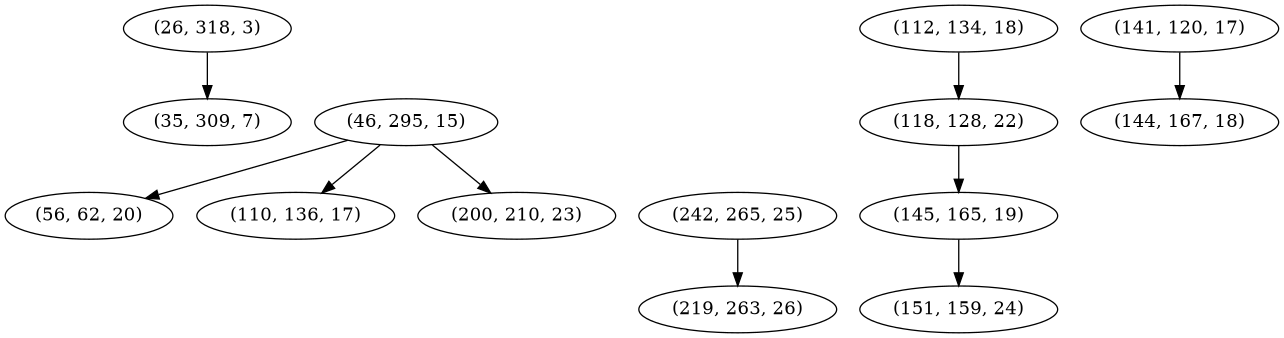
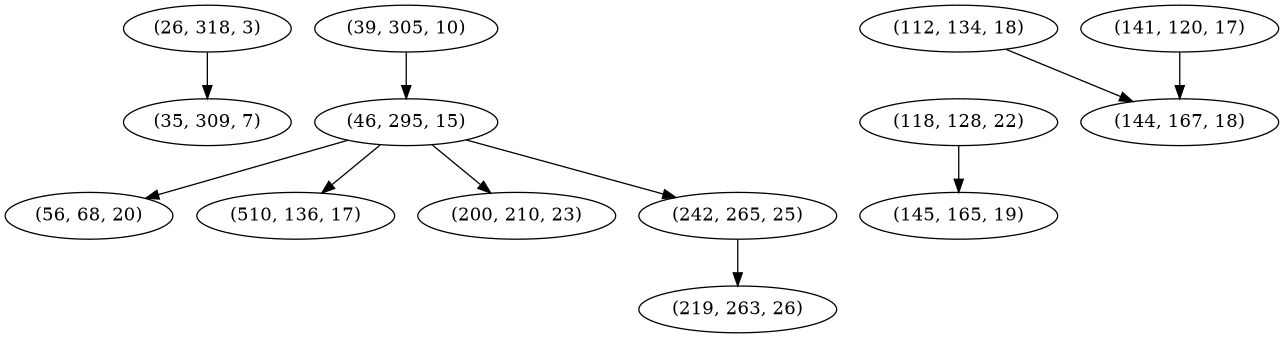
none -> (406, 29)
(959, 69) -> (1063, 73)
none -> (565, 167)
(89, 216) -> (89, 216)
(296, 216) -> (296, 216)
(959, 309) -> none
